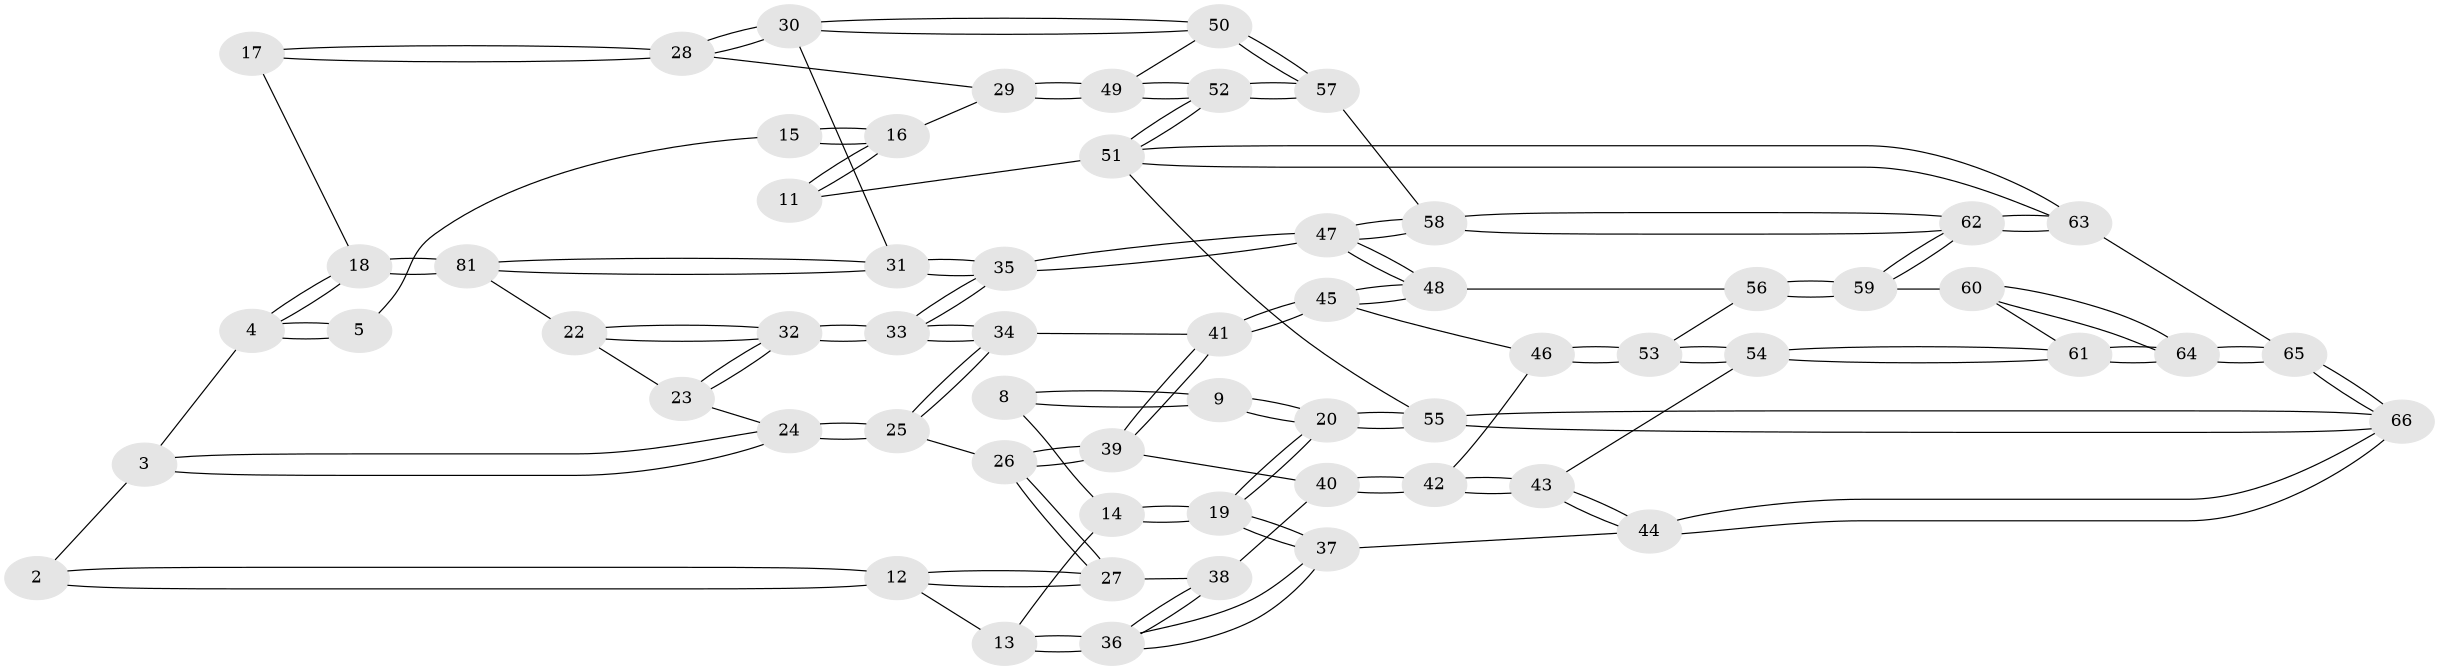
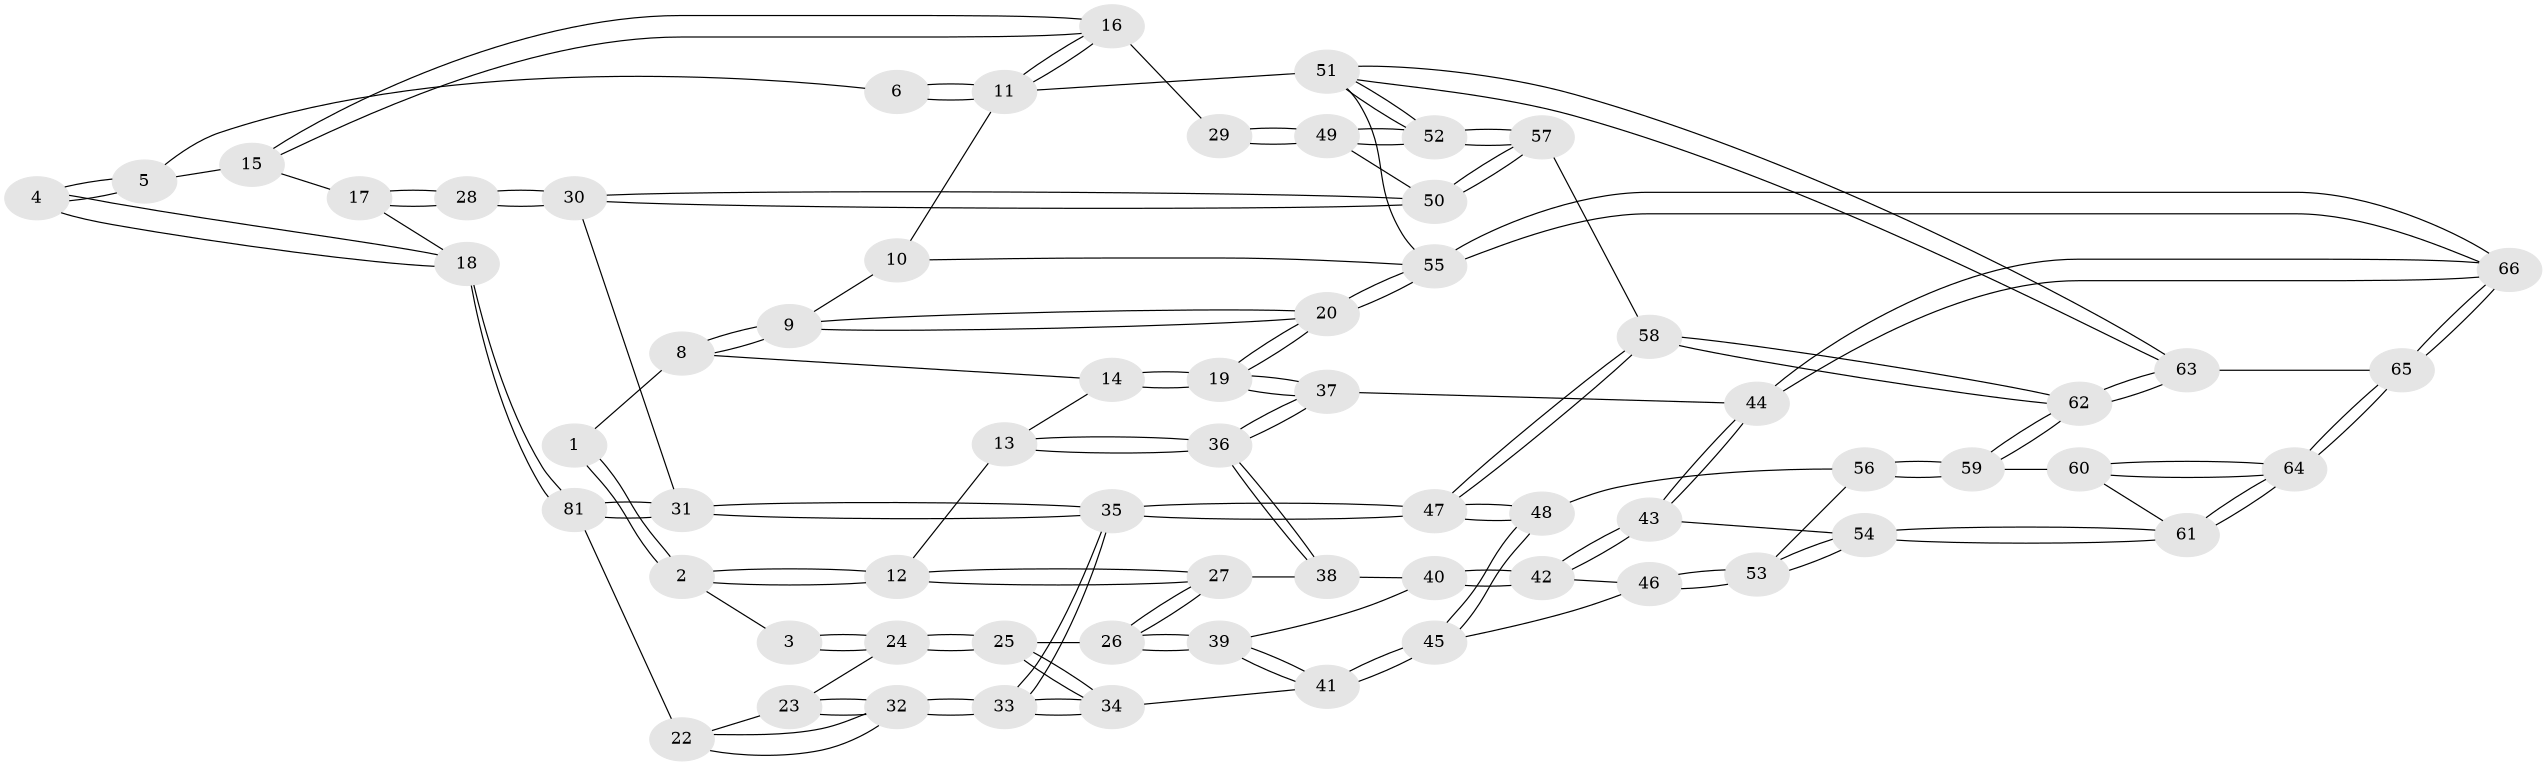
(843, 72) -> none
none -> (897, 92)
none -> (306, 182)
none -> (897, 260)
(198, 398) -> none
none -> (575, 446)
